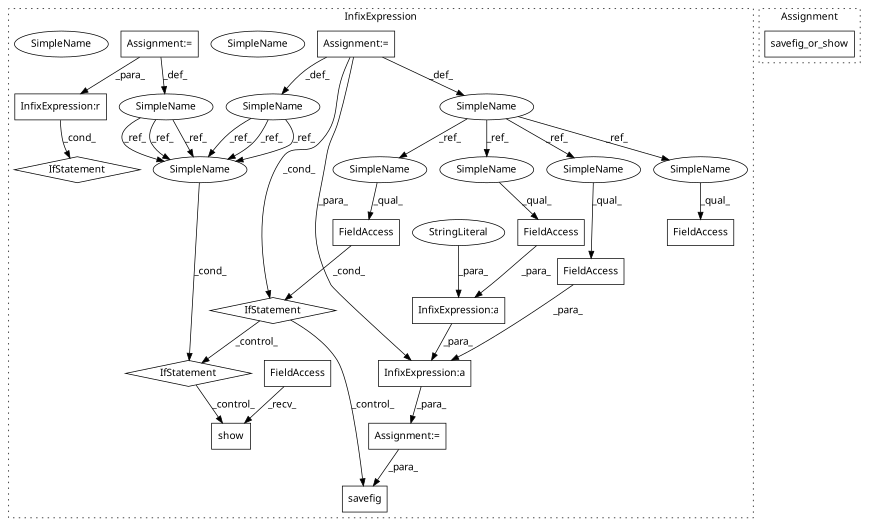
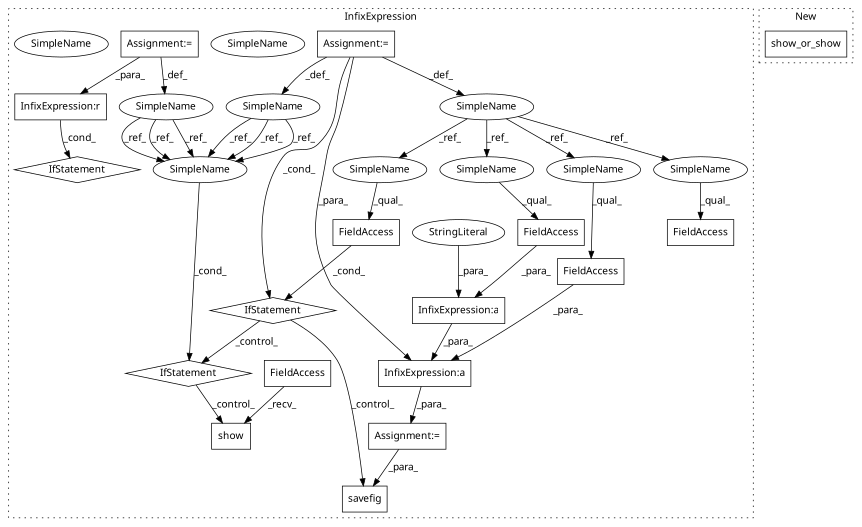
(810, 17) -> (806, 17)
(810, 44) -> (806, 44)
